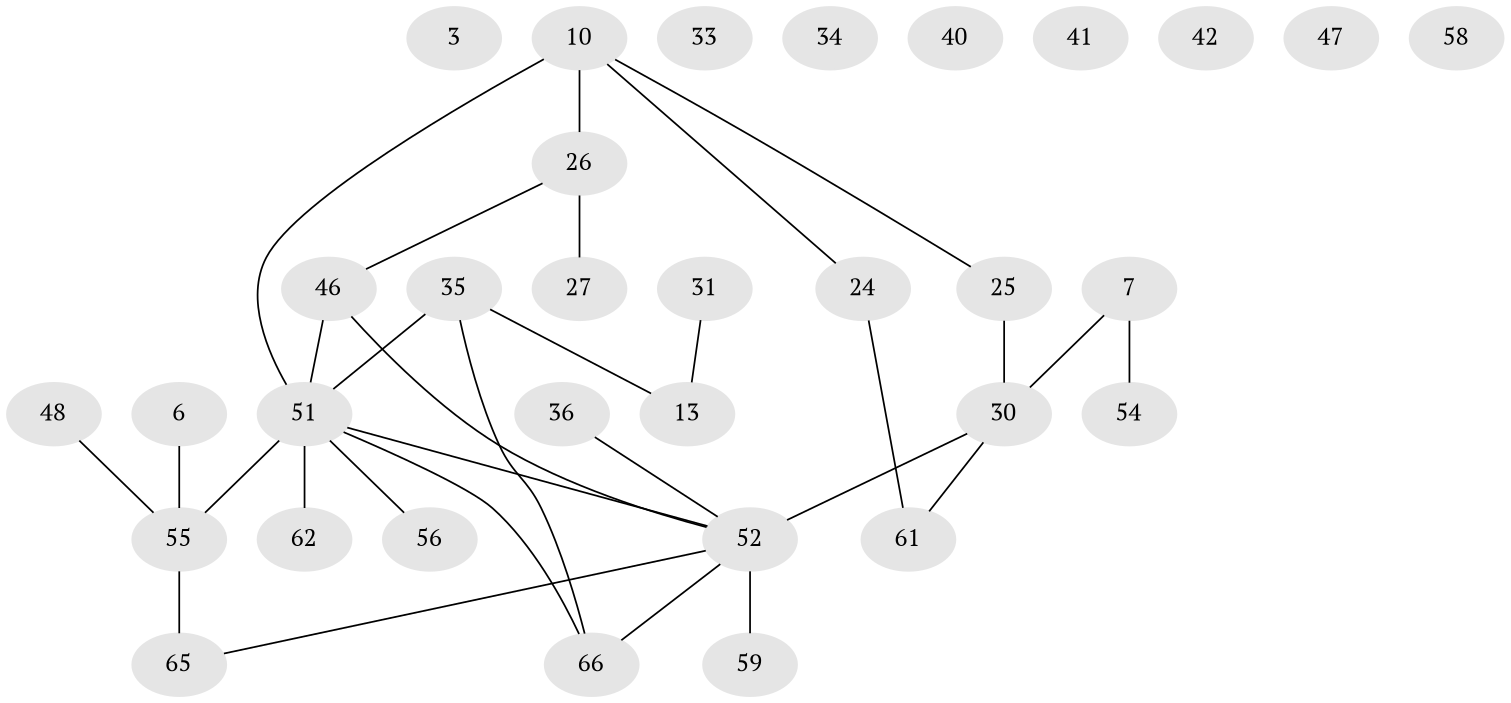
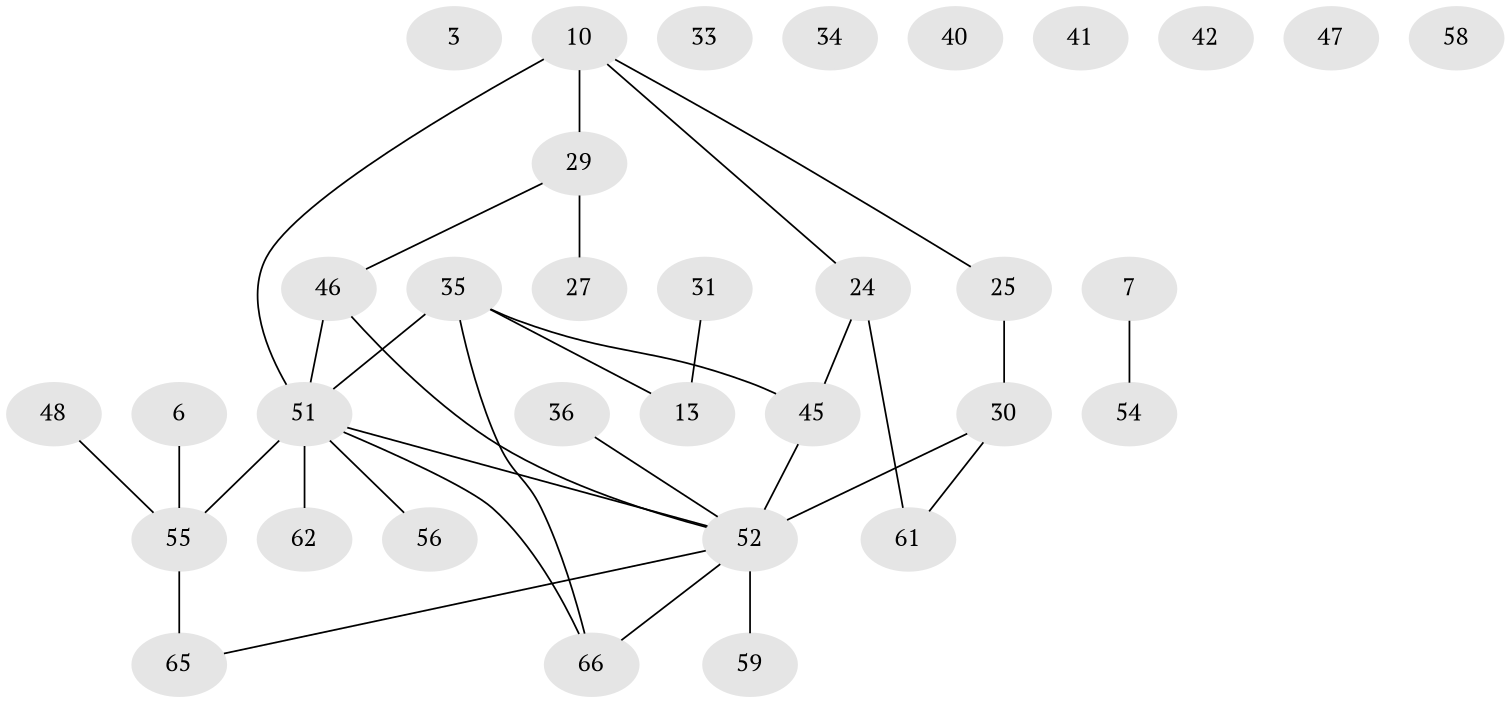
(580, 164) -> (580, 164)
(1067, 351) -> none
none -> (813, 414)
